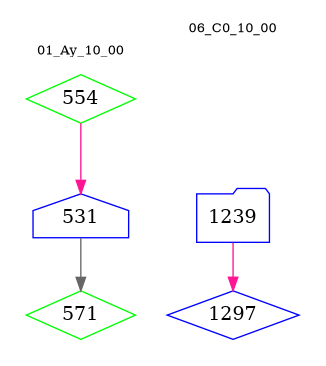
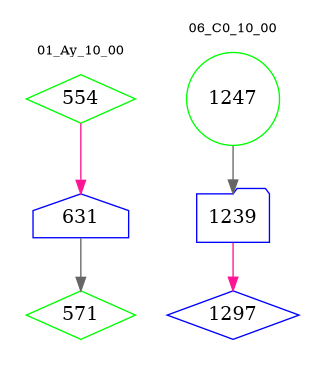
none -> (233, 99)
(81, 218) -> (81, 218)
